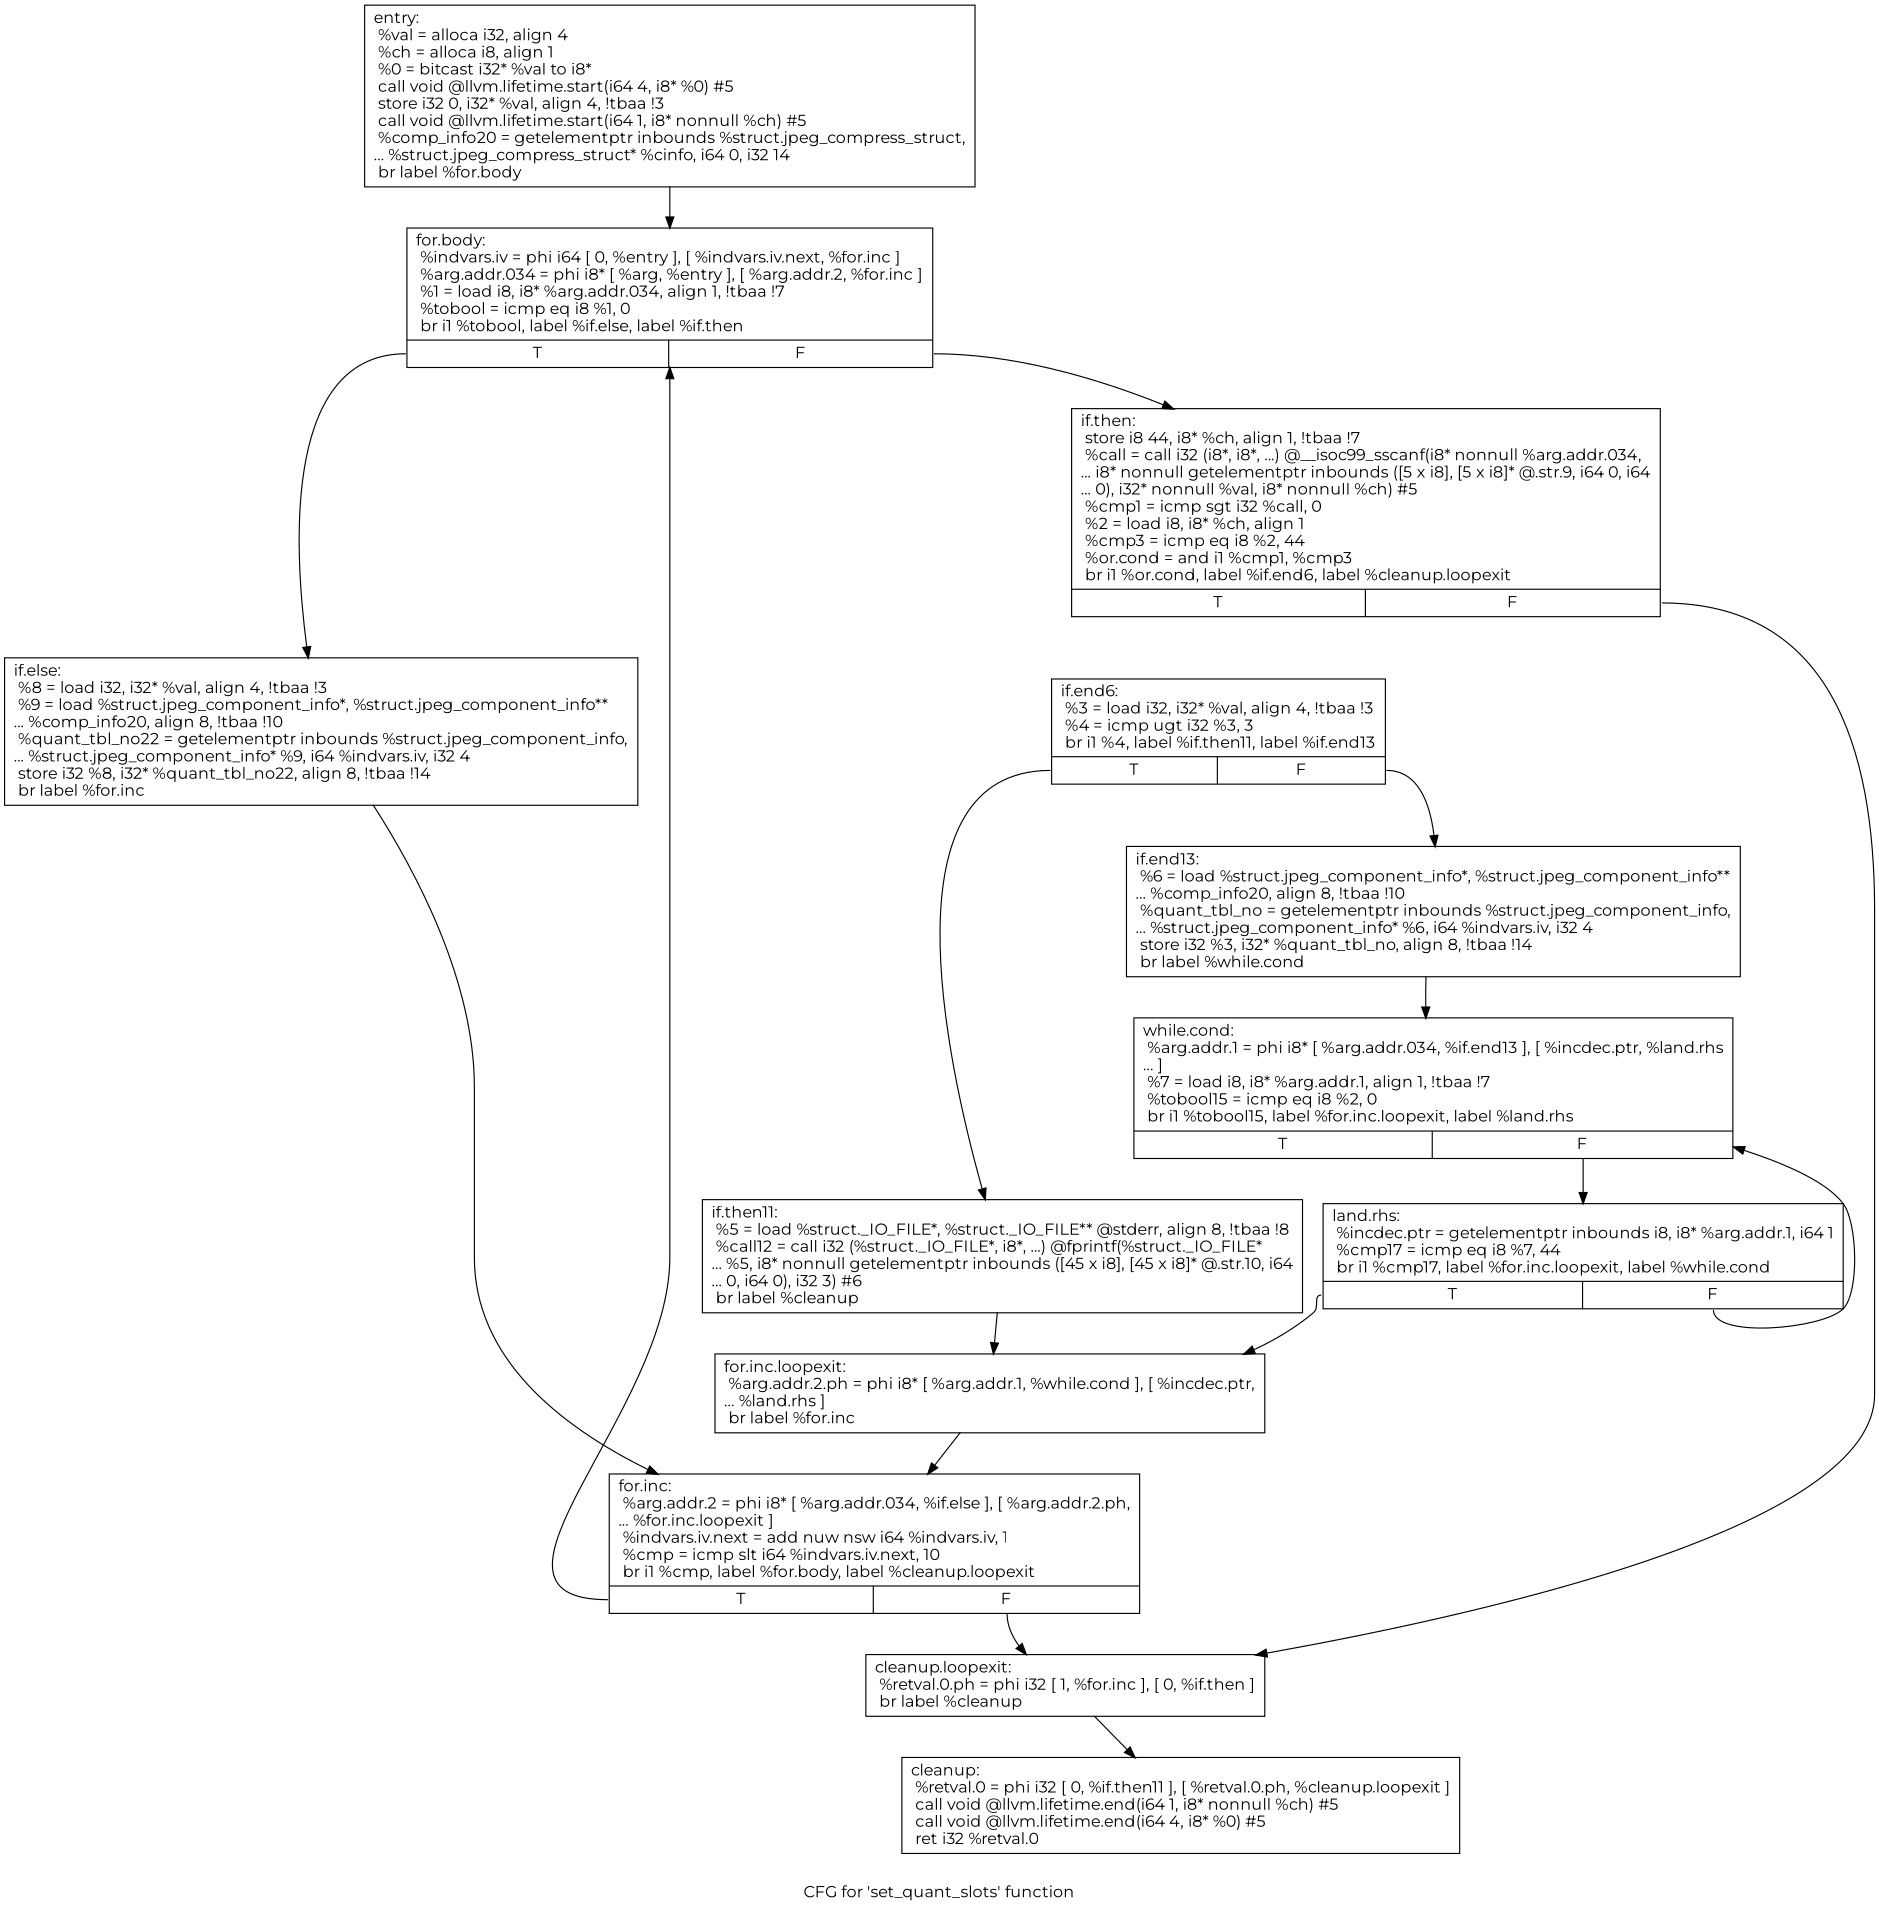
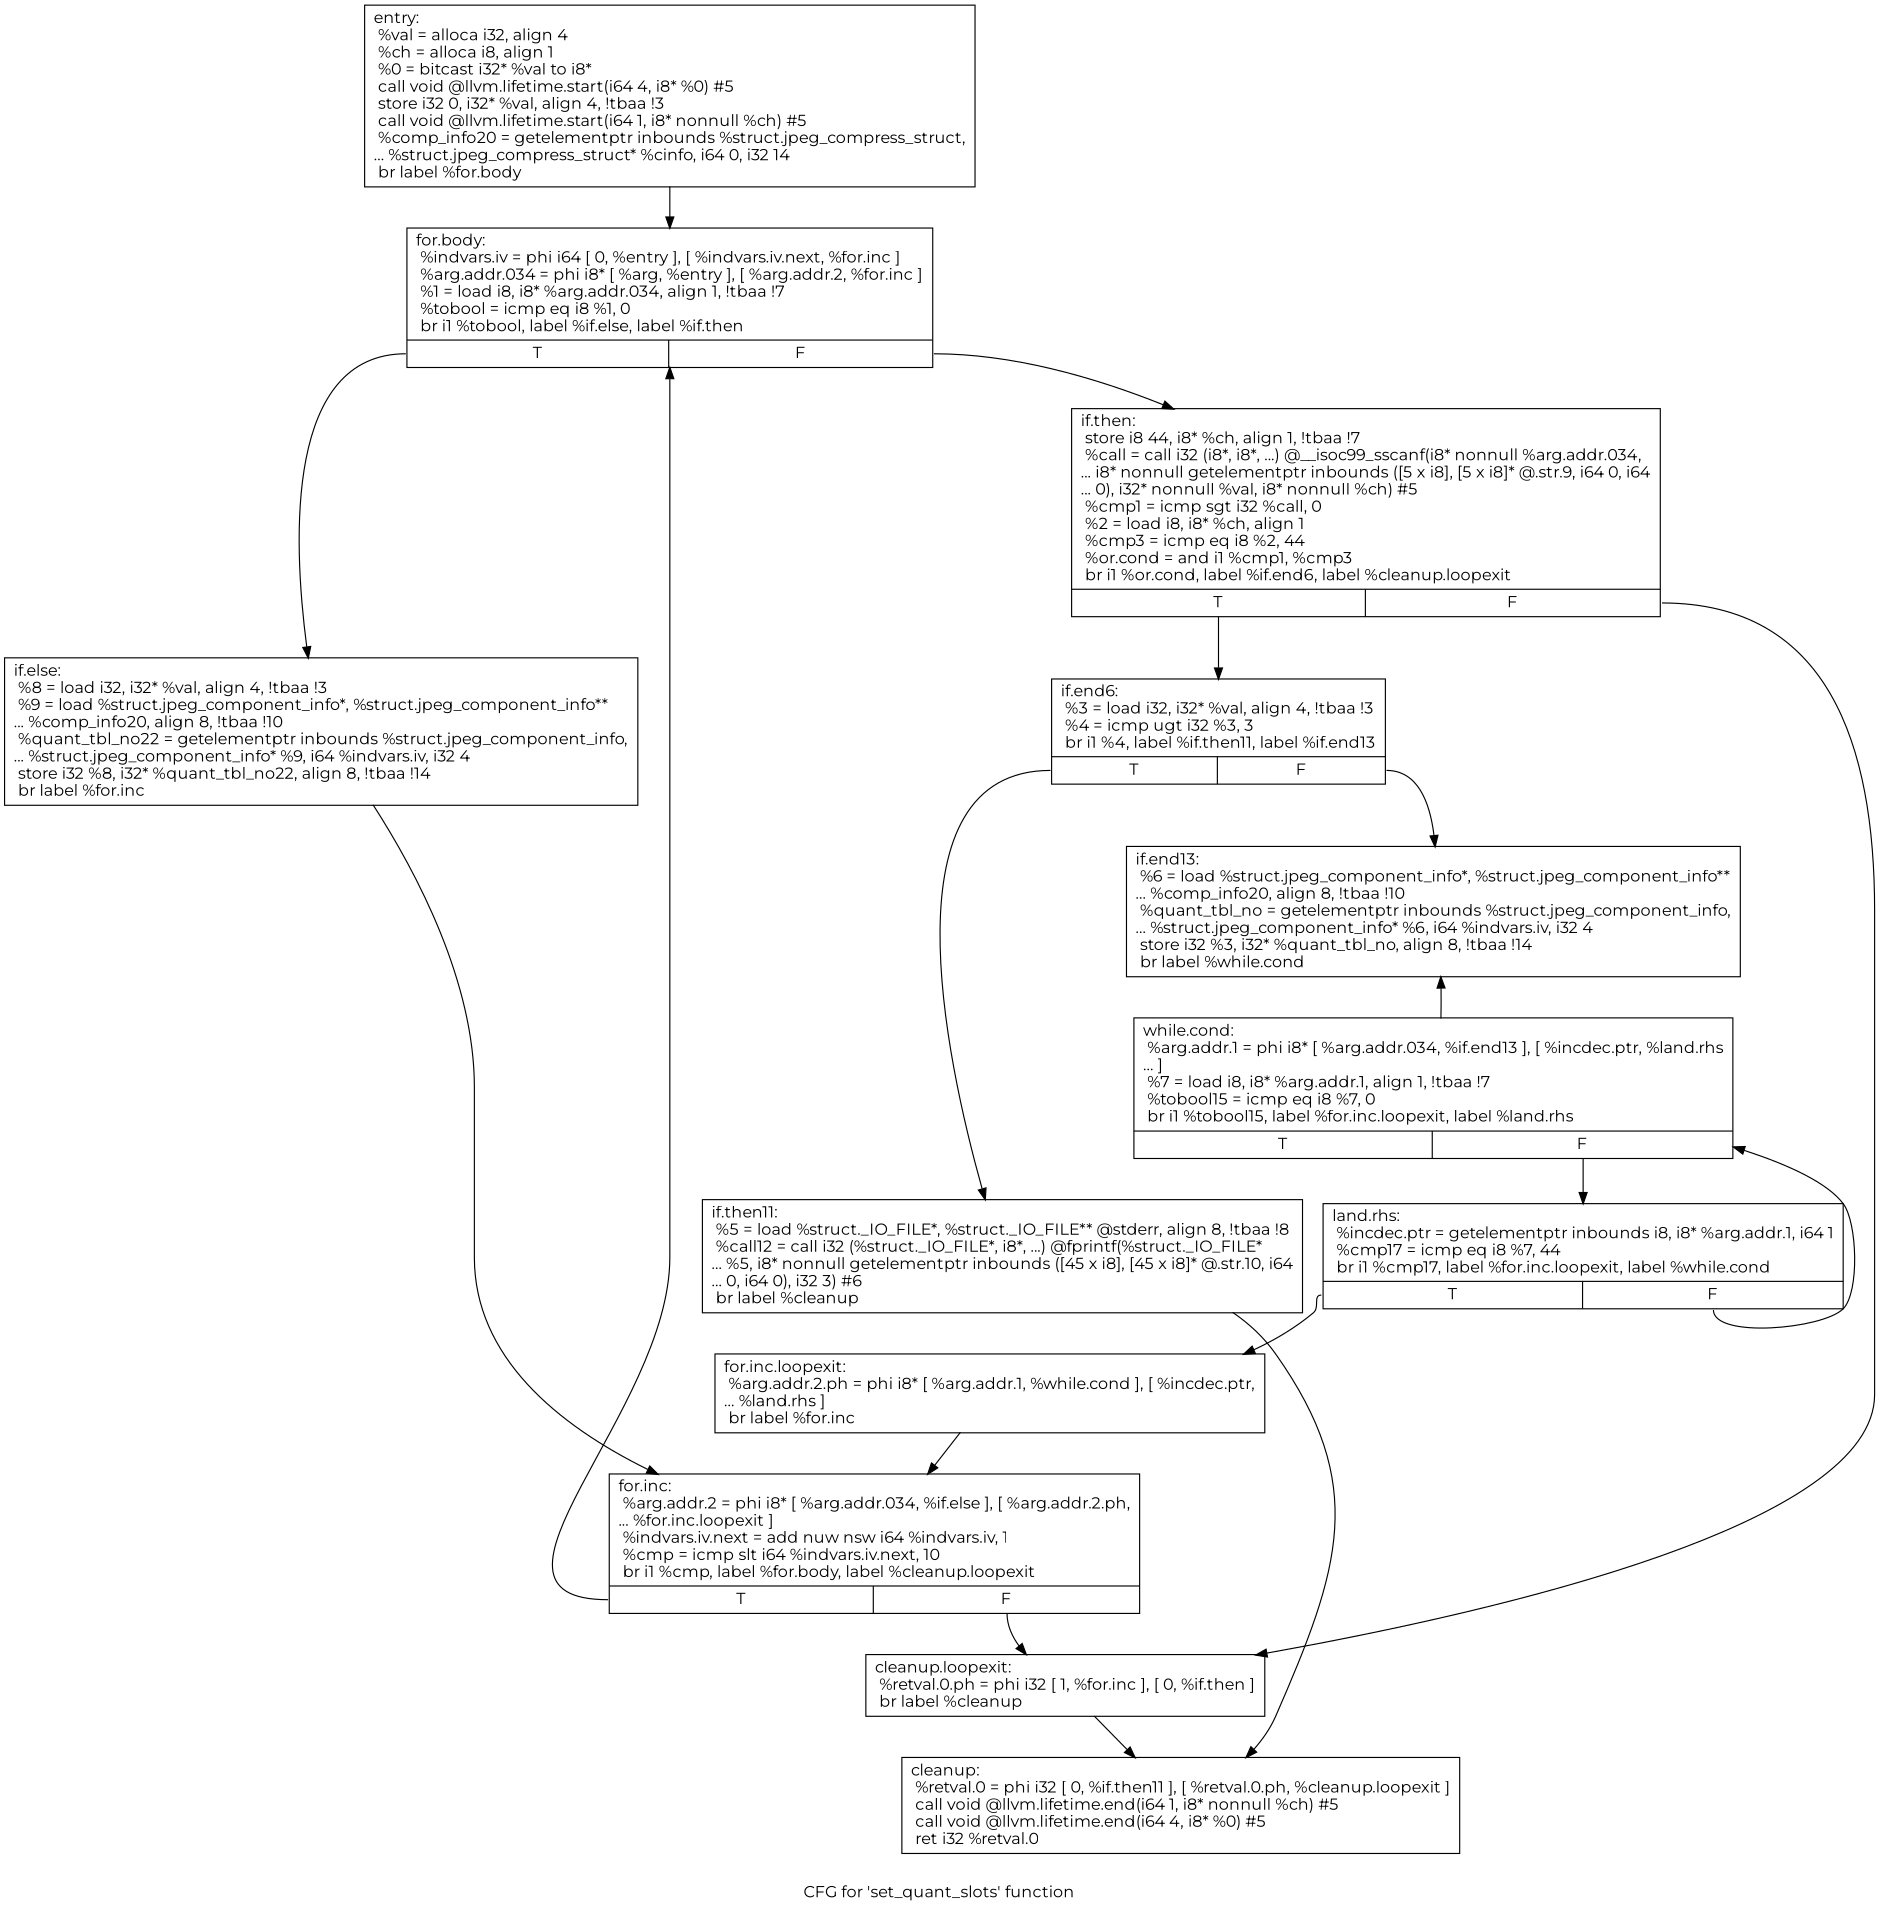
none -> (1218, 642)
(1426, 992) -> (1441, 1003)
(1260, 1100) -> (1260, 1100)
(996, 1328) -> (1334, 1523)
